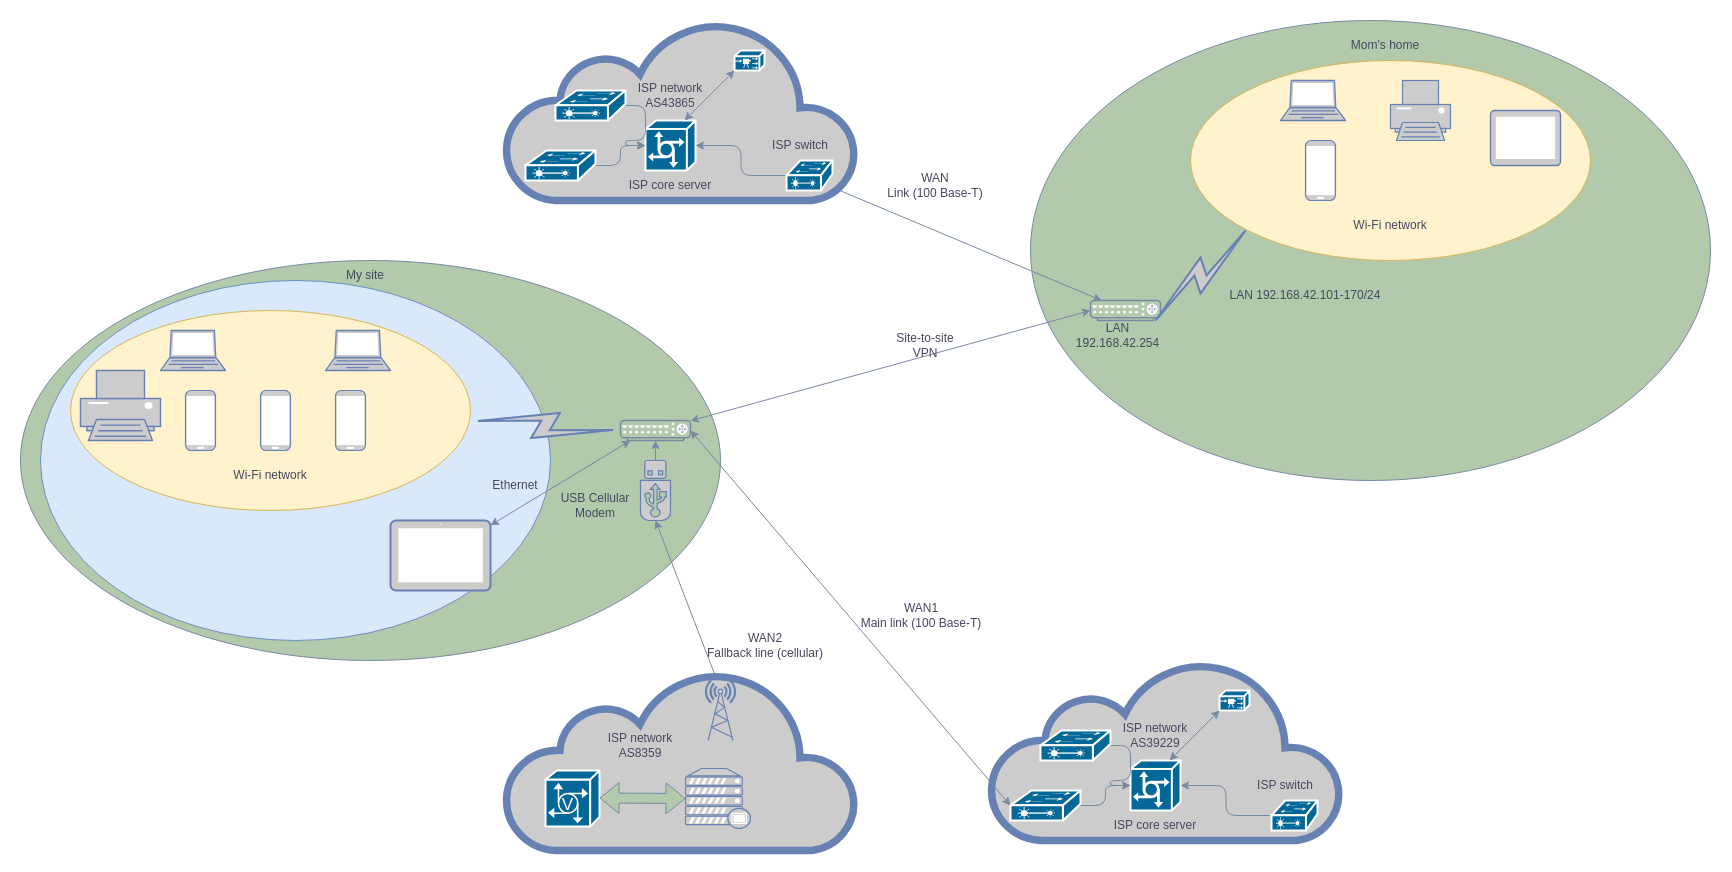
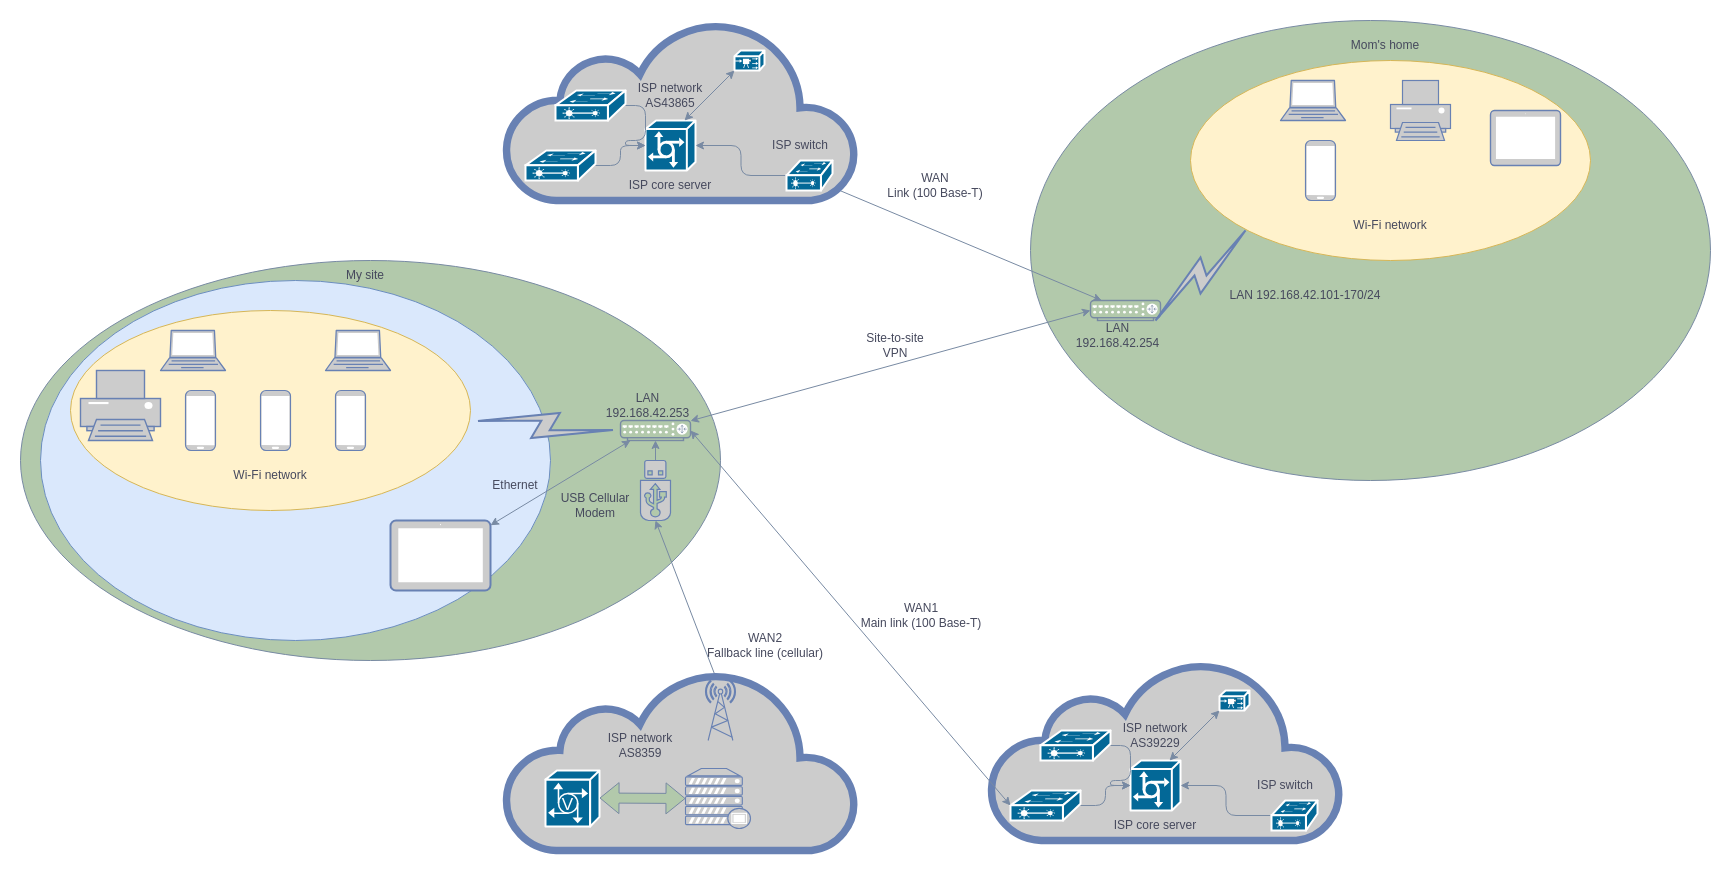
(926, 346) -> (896, 346)
none -> (648, 406)
